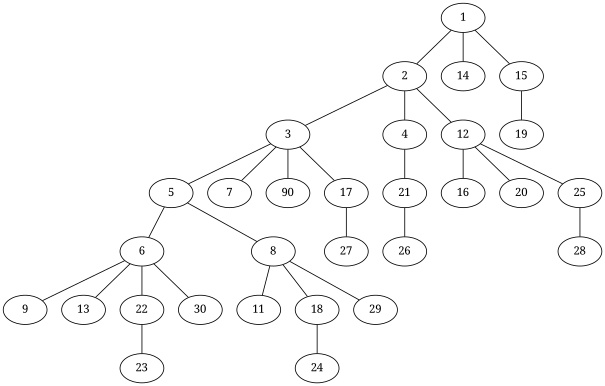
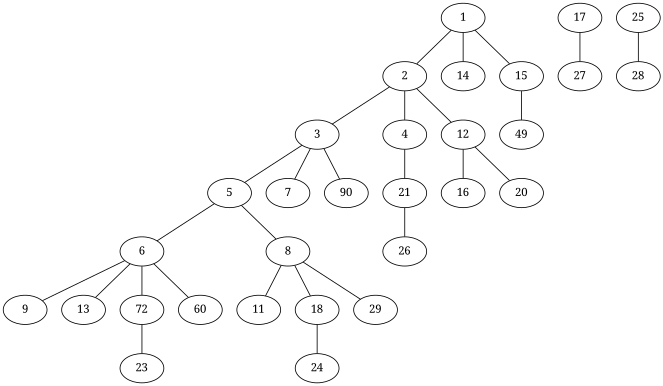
(522, 135) -> (522, 135)
(317, 164) -> none
(522, 164) -> none
(142, 310) -> (142, 310)
(200, 310) -> (200, 310)
